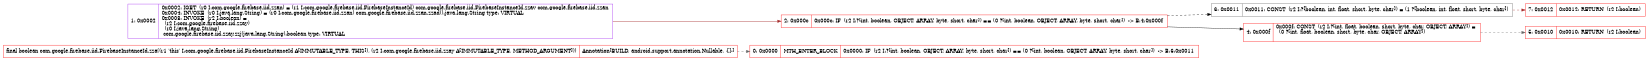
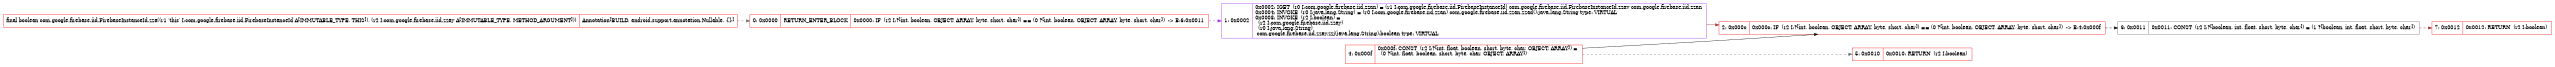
none -> (1213, 21)
(1204, 28) -> (1698, 42)
(811, 51) -> (816, 21)
